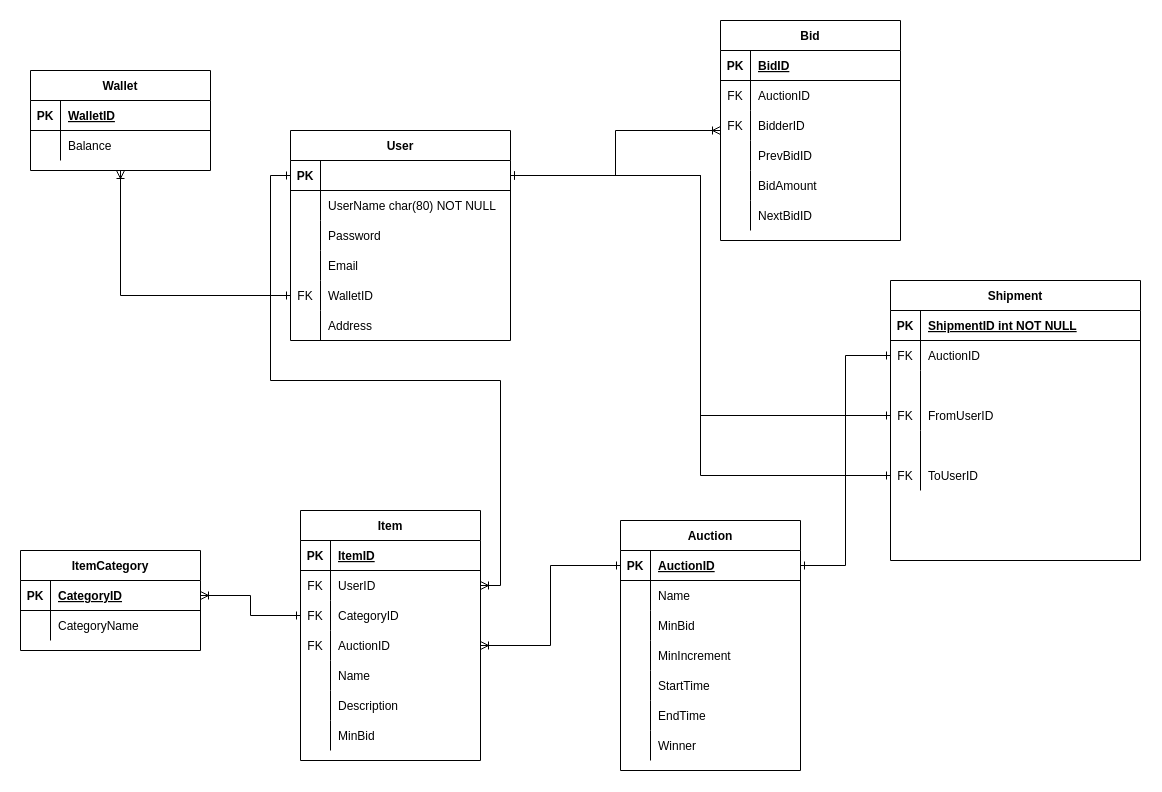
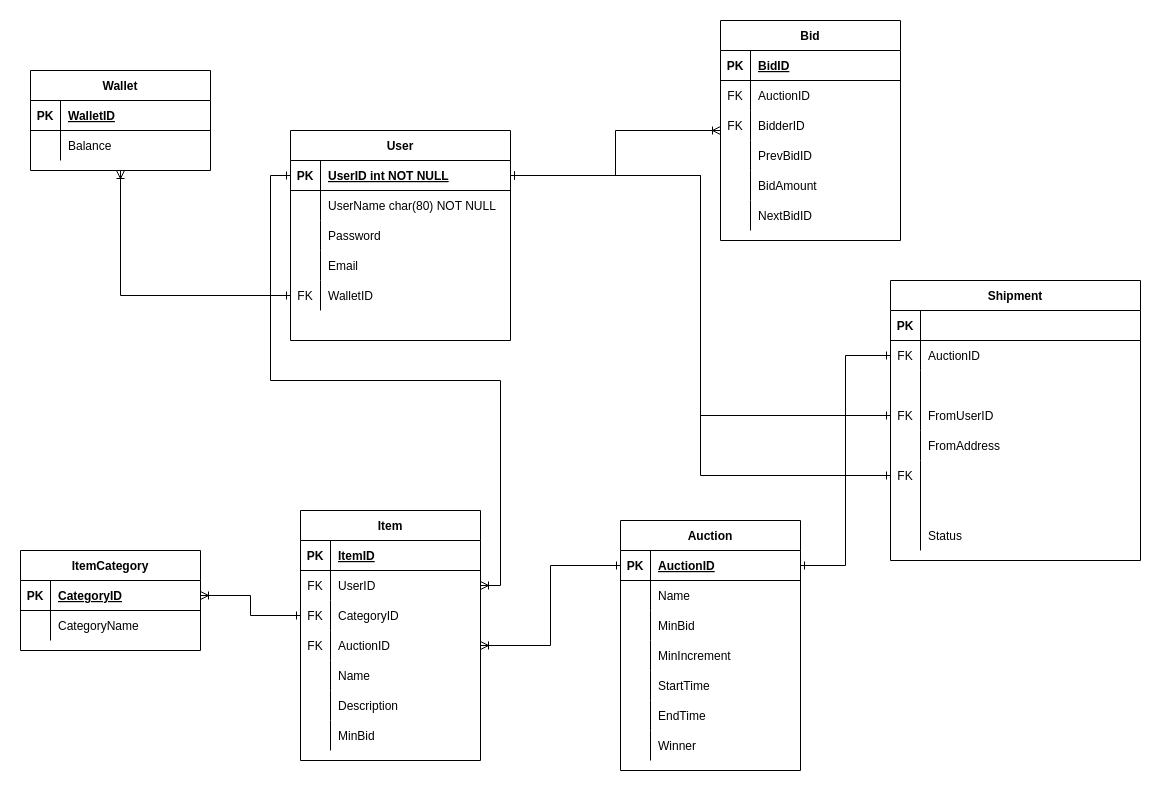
none -> (416, 176)
(416, 326) -> none
(1031, 326) -> none
none -> (1031, 446)
(1031, 476) -> none
none -> (1031, 536)
